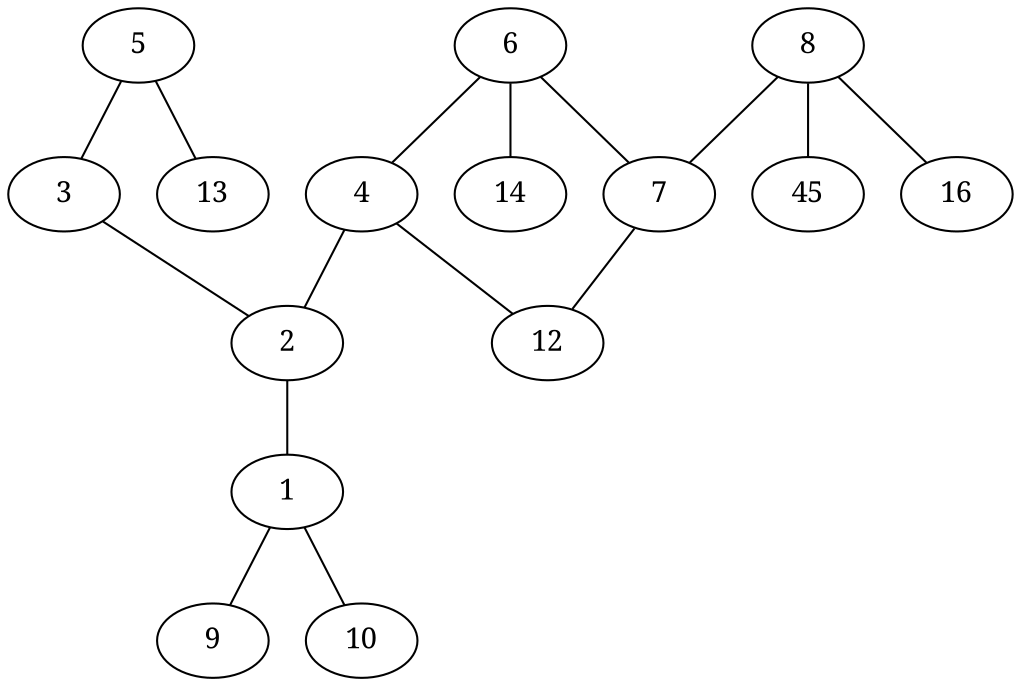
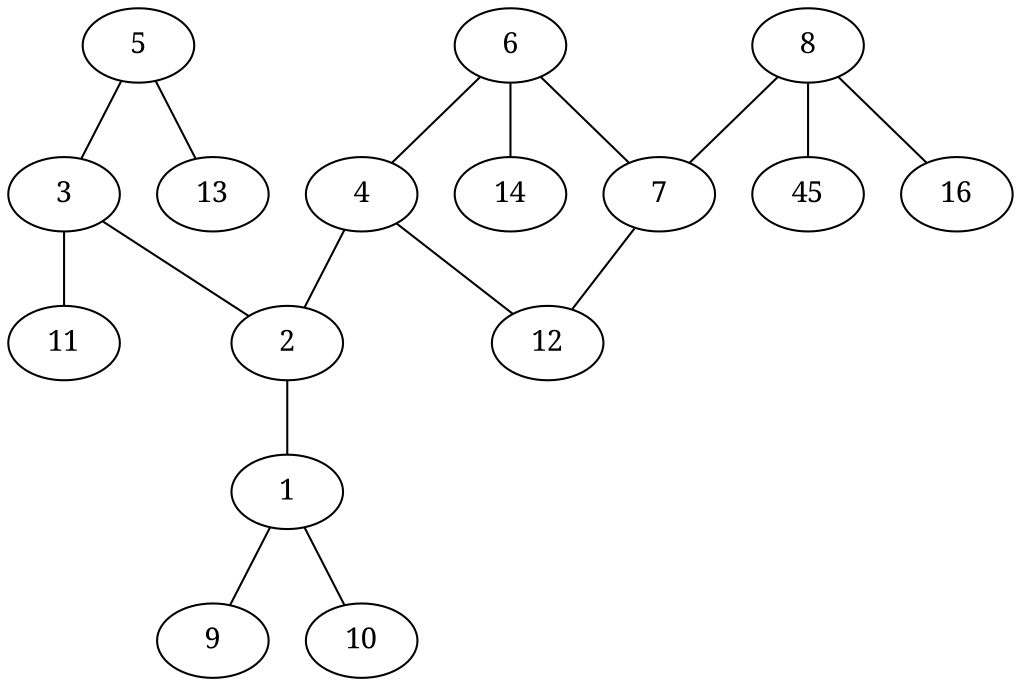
none -> (64, 343)
